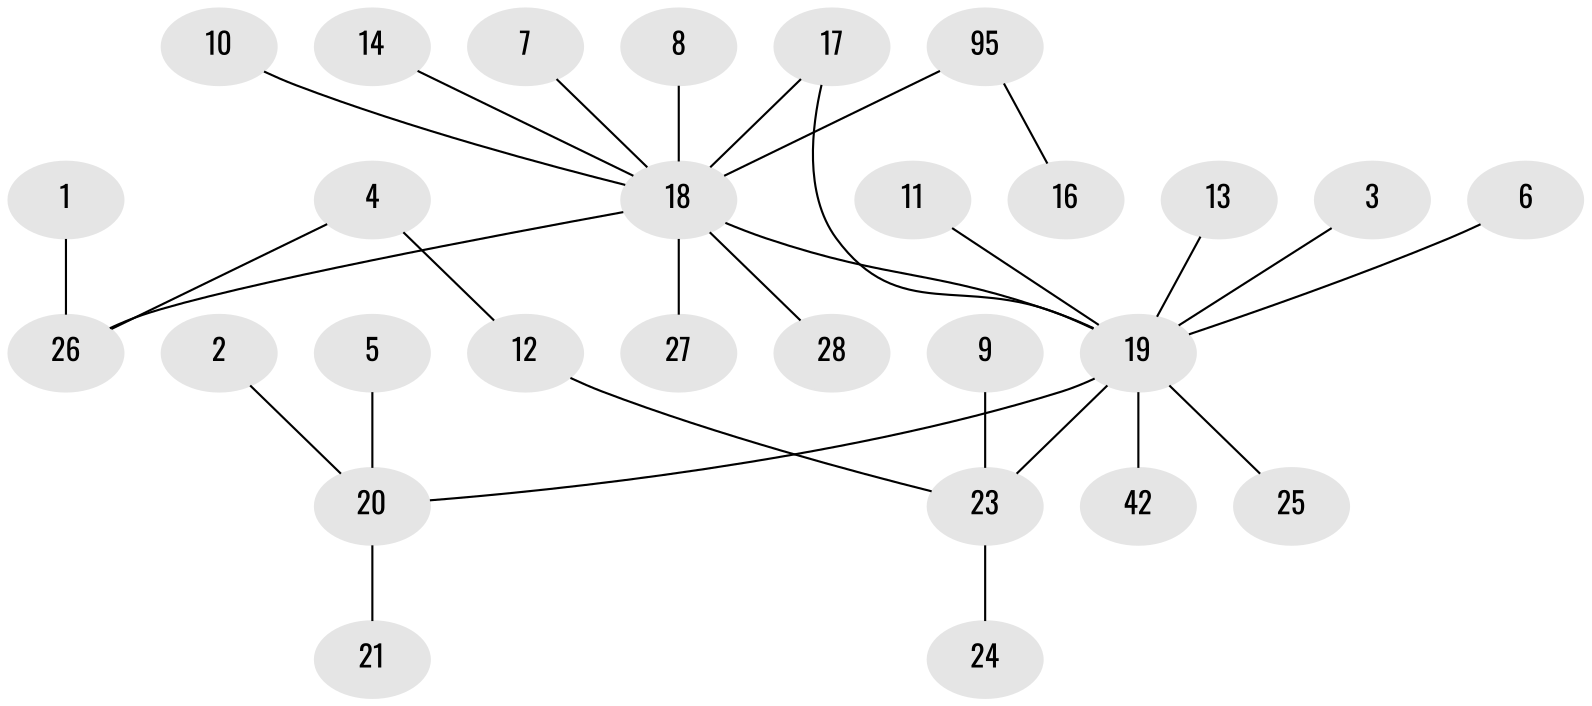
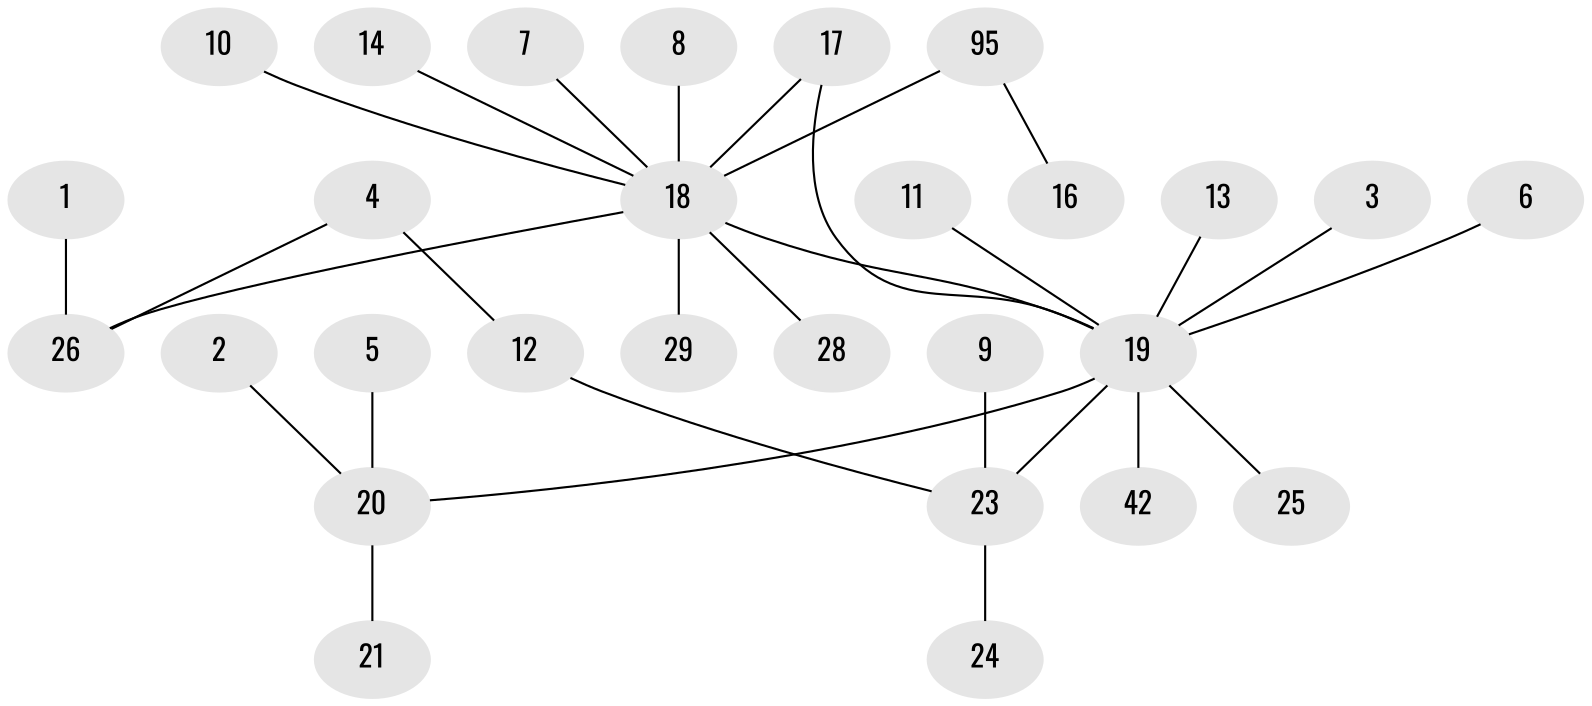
(679, 353) -> (679, 353)
